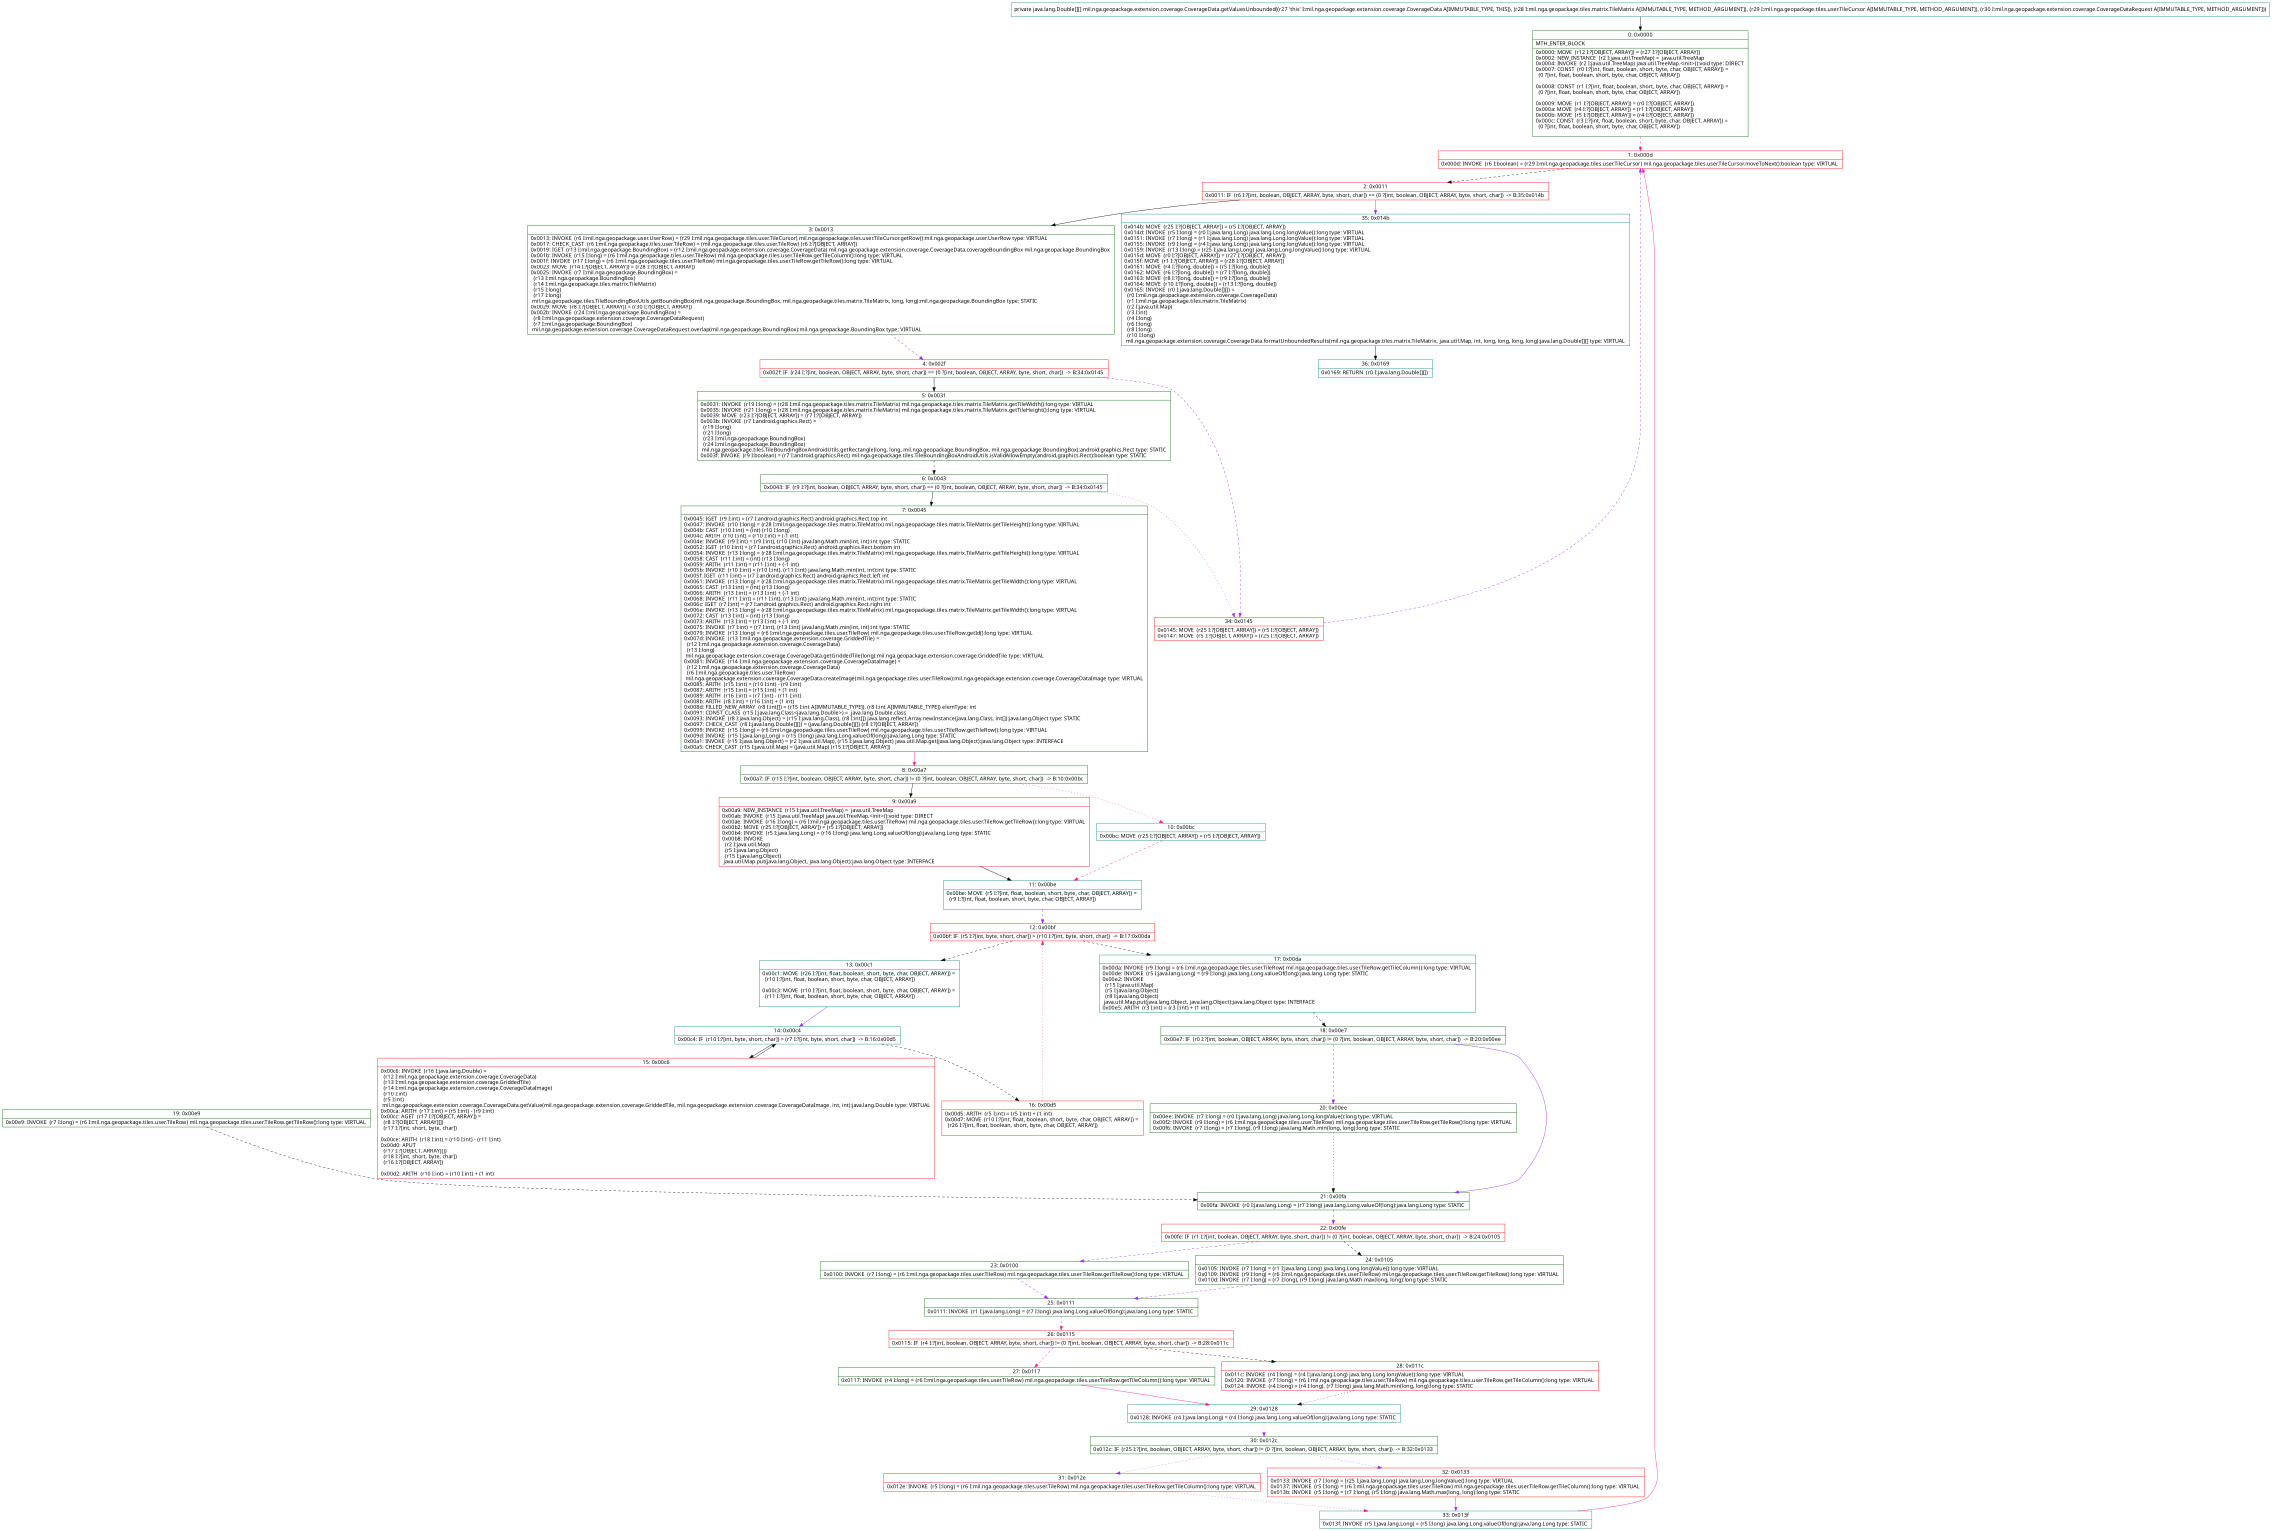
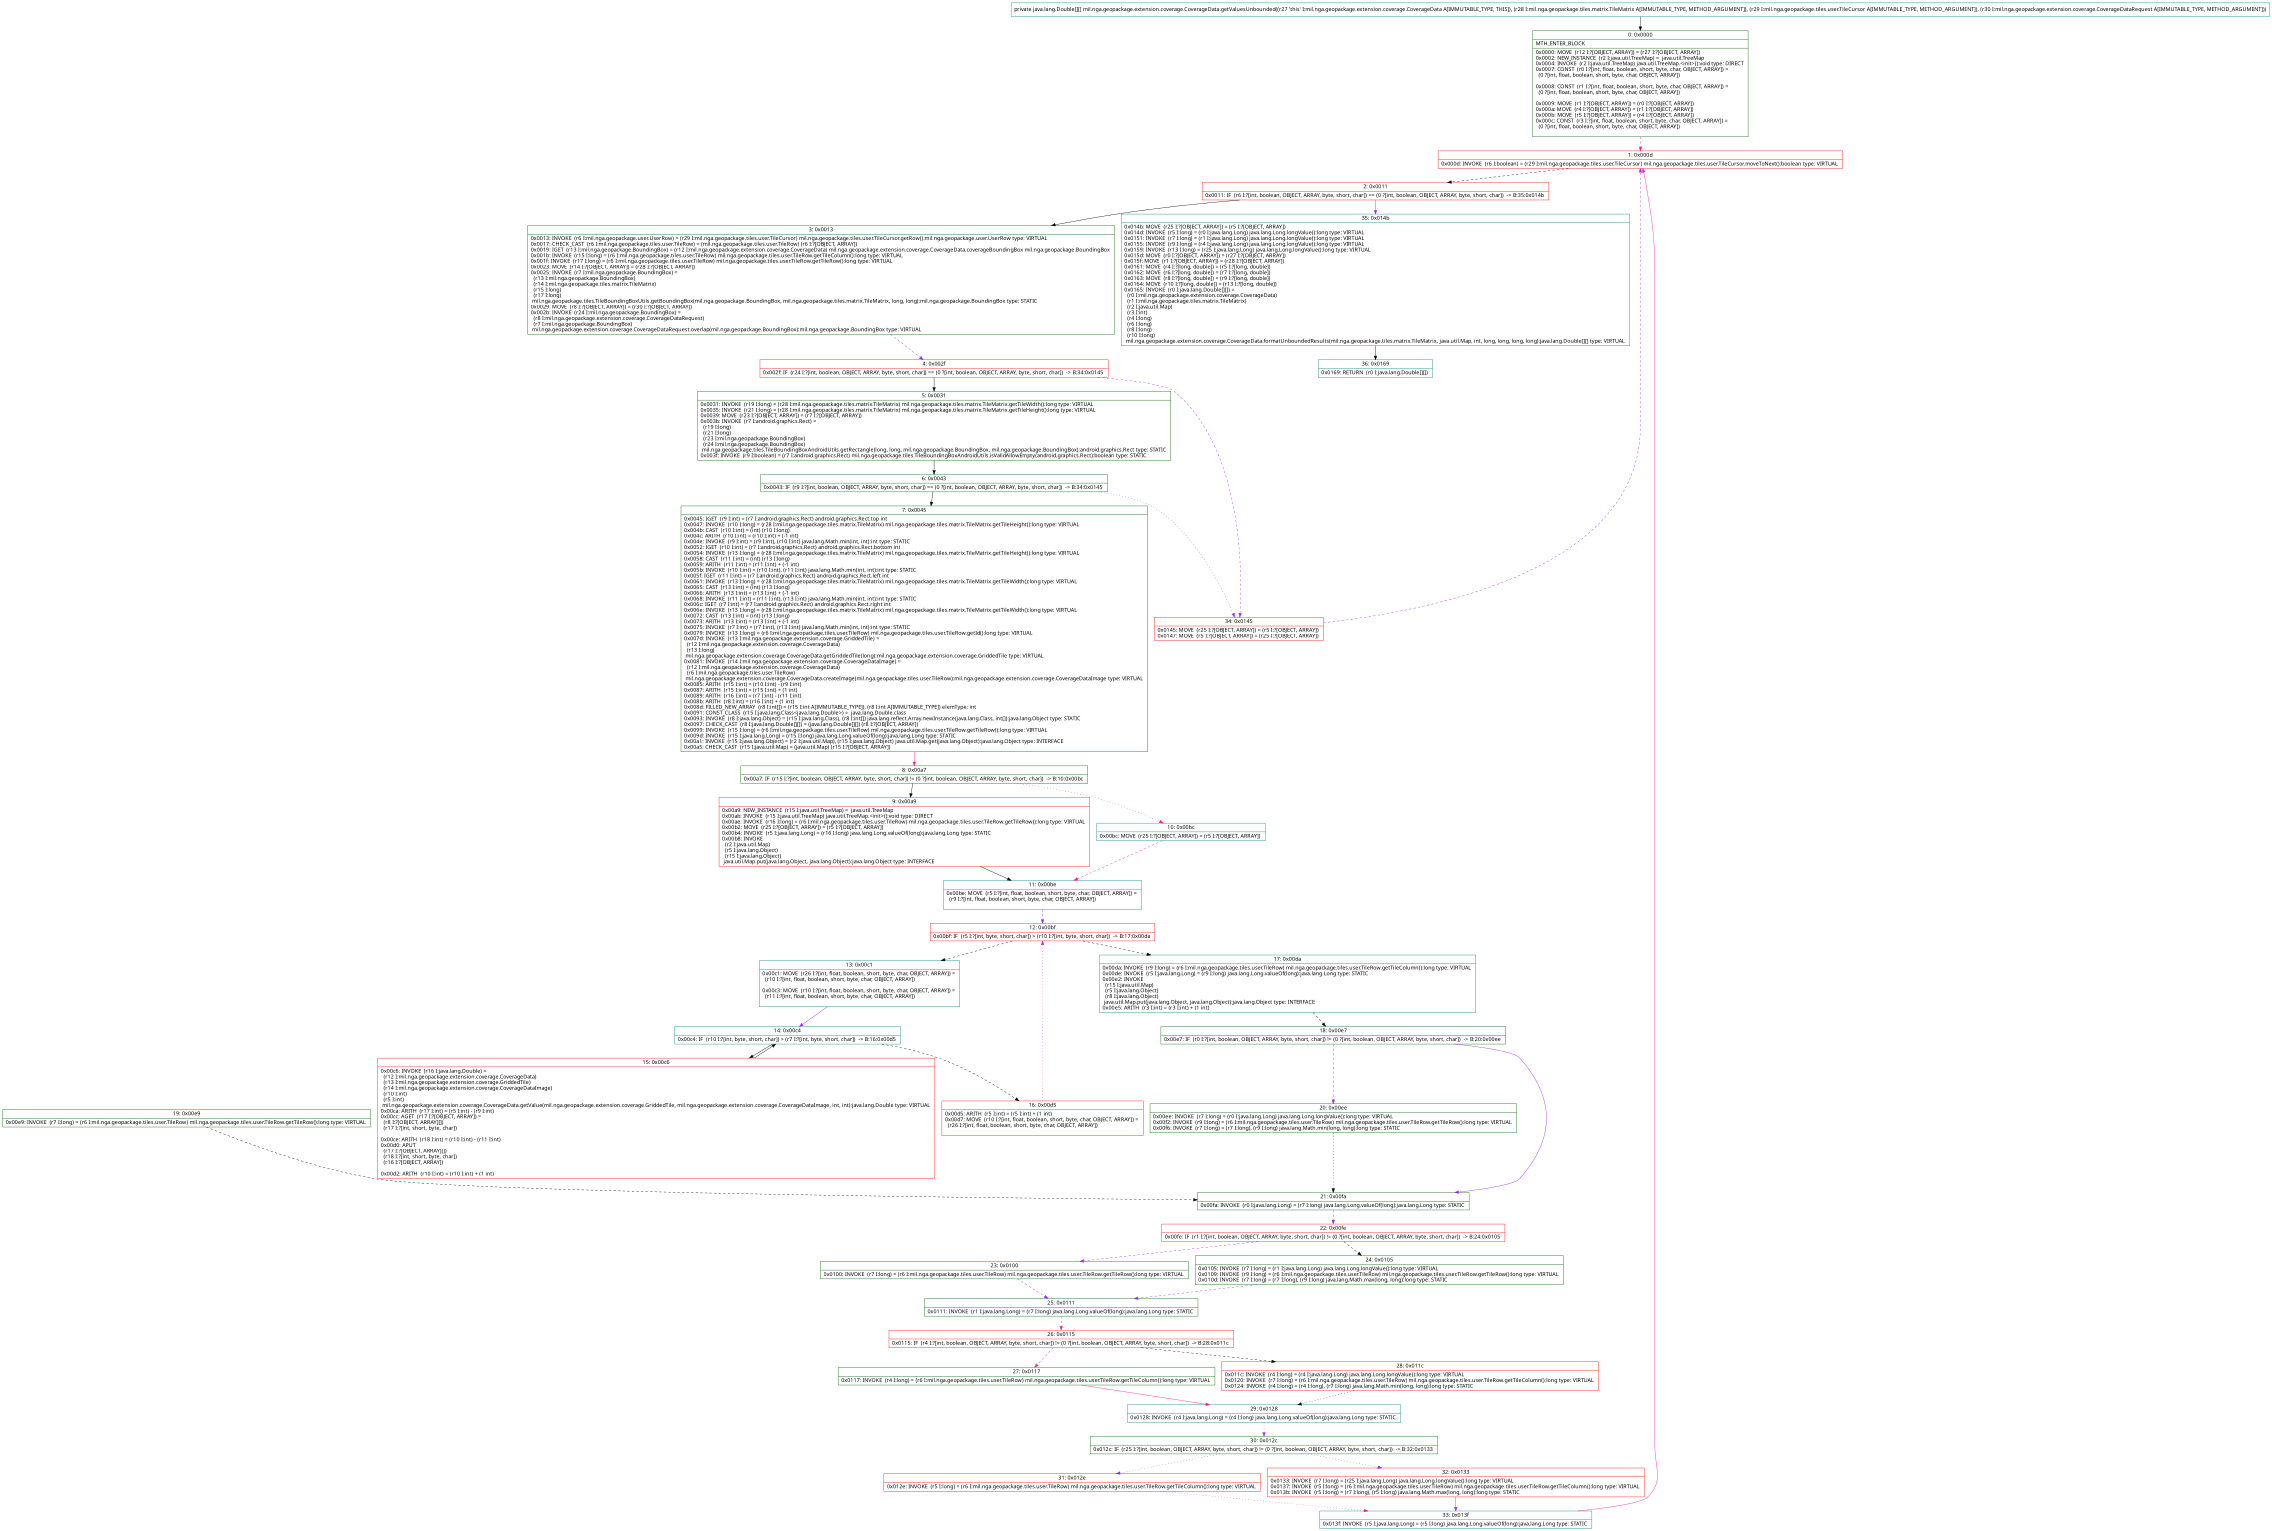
(934, 465) -> (934, 465)
